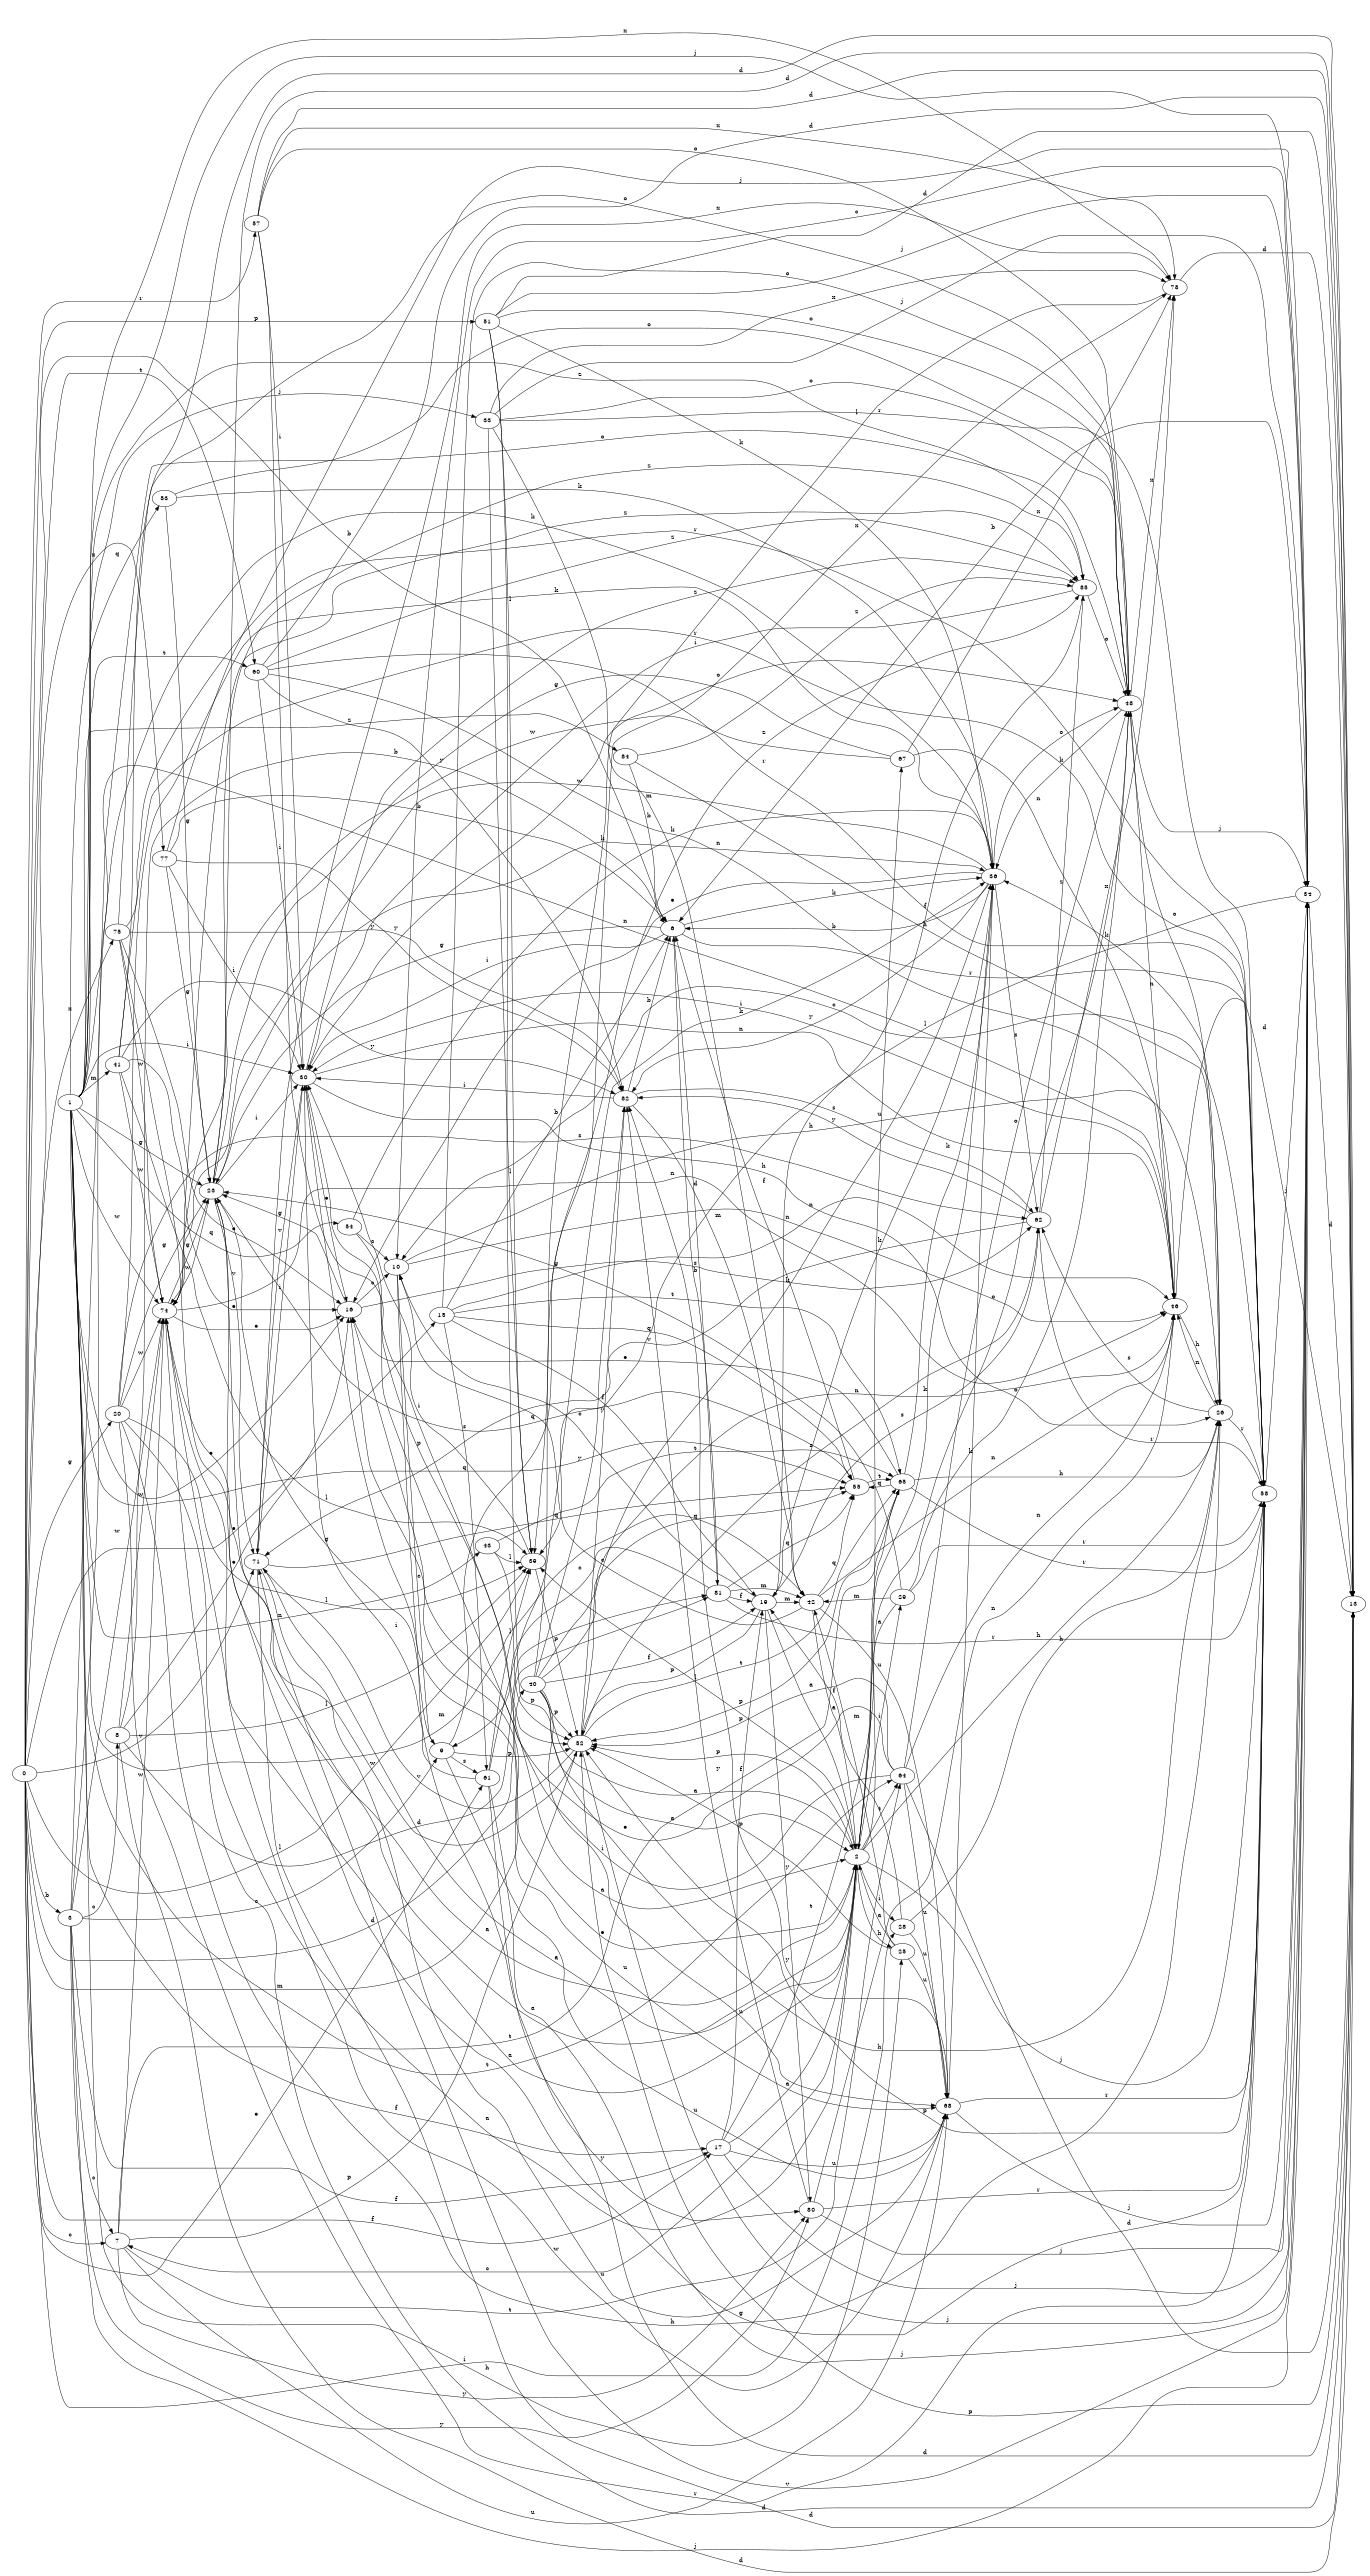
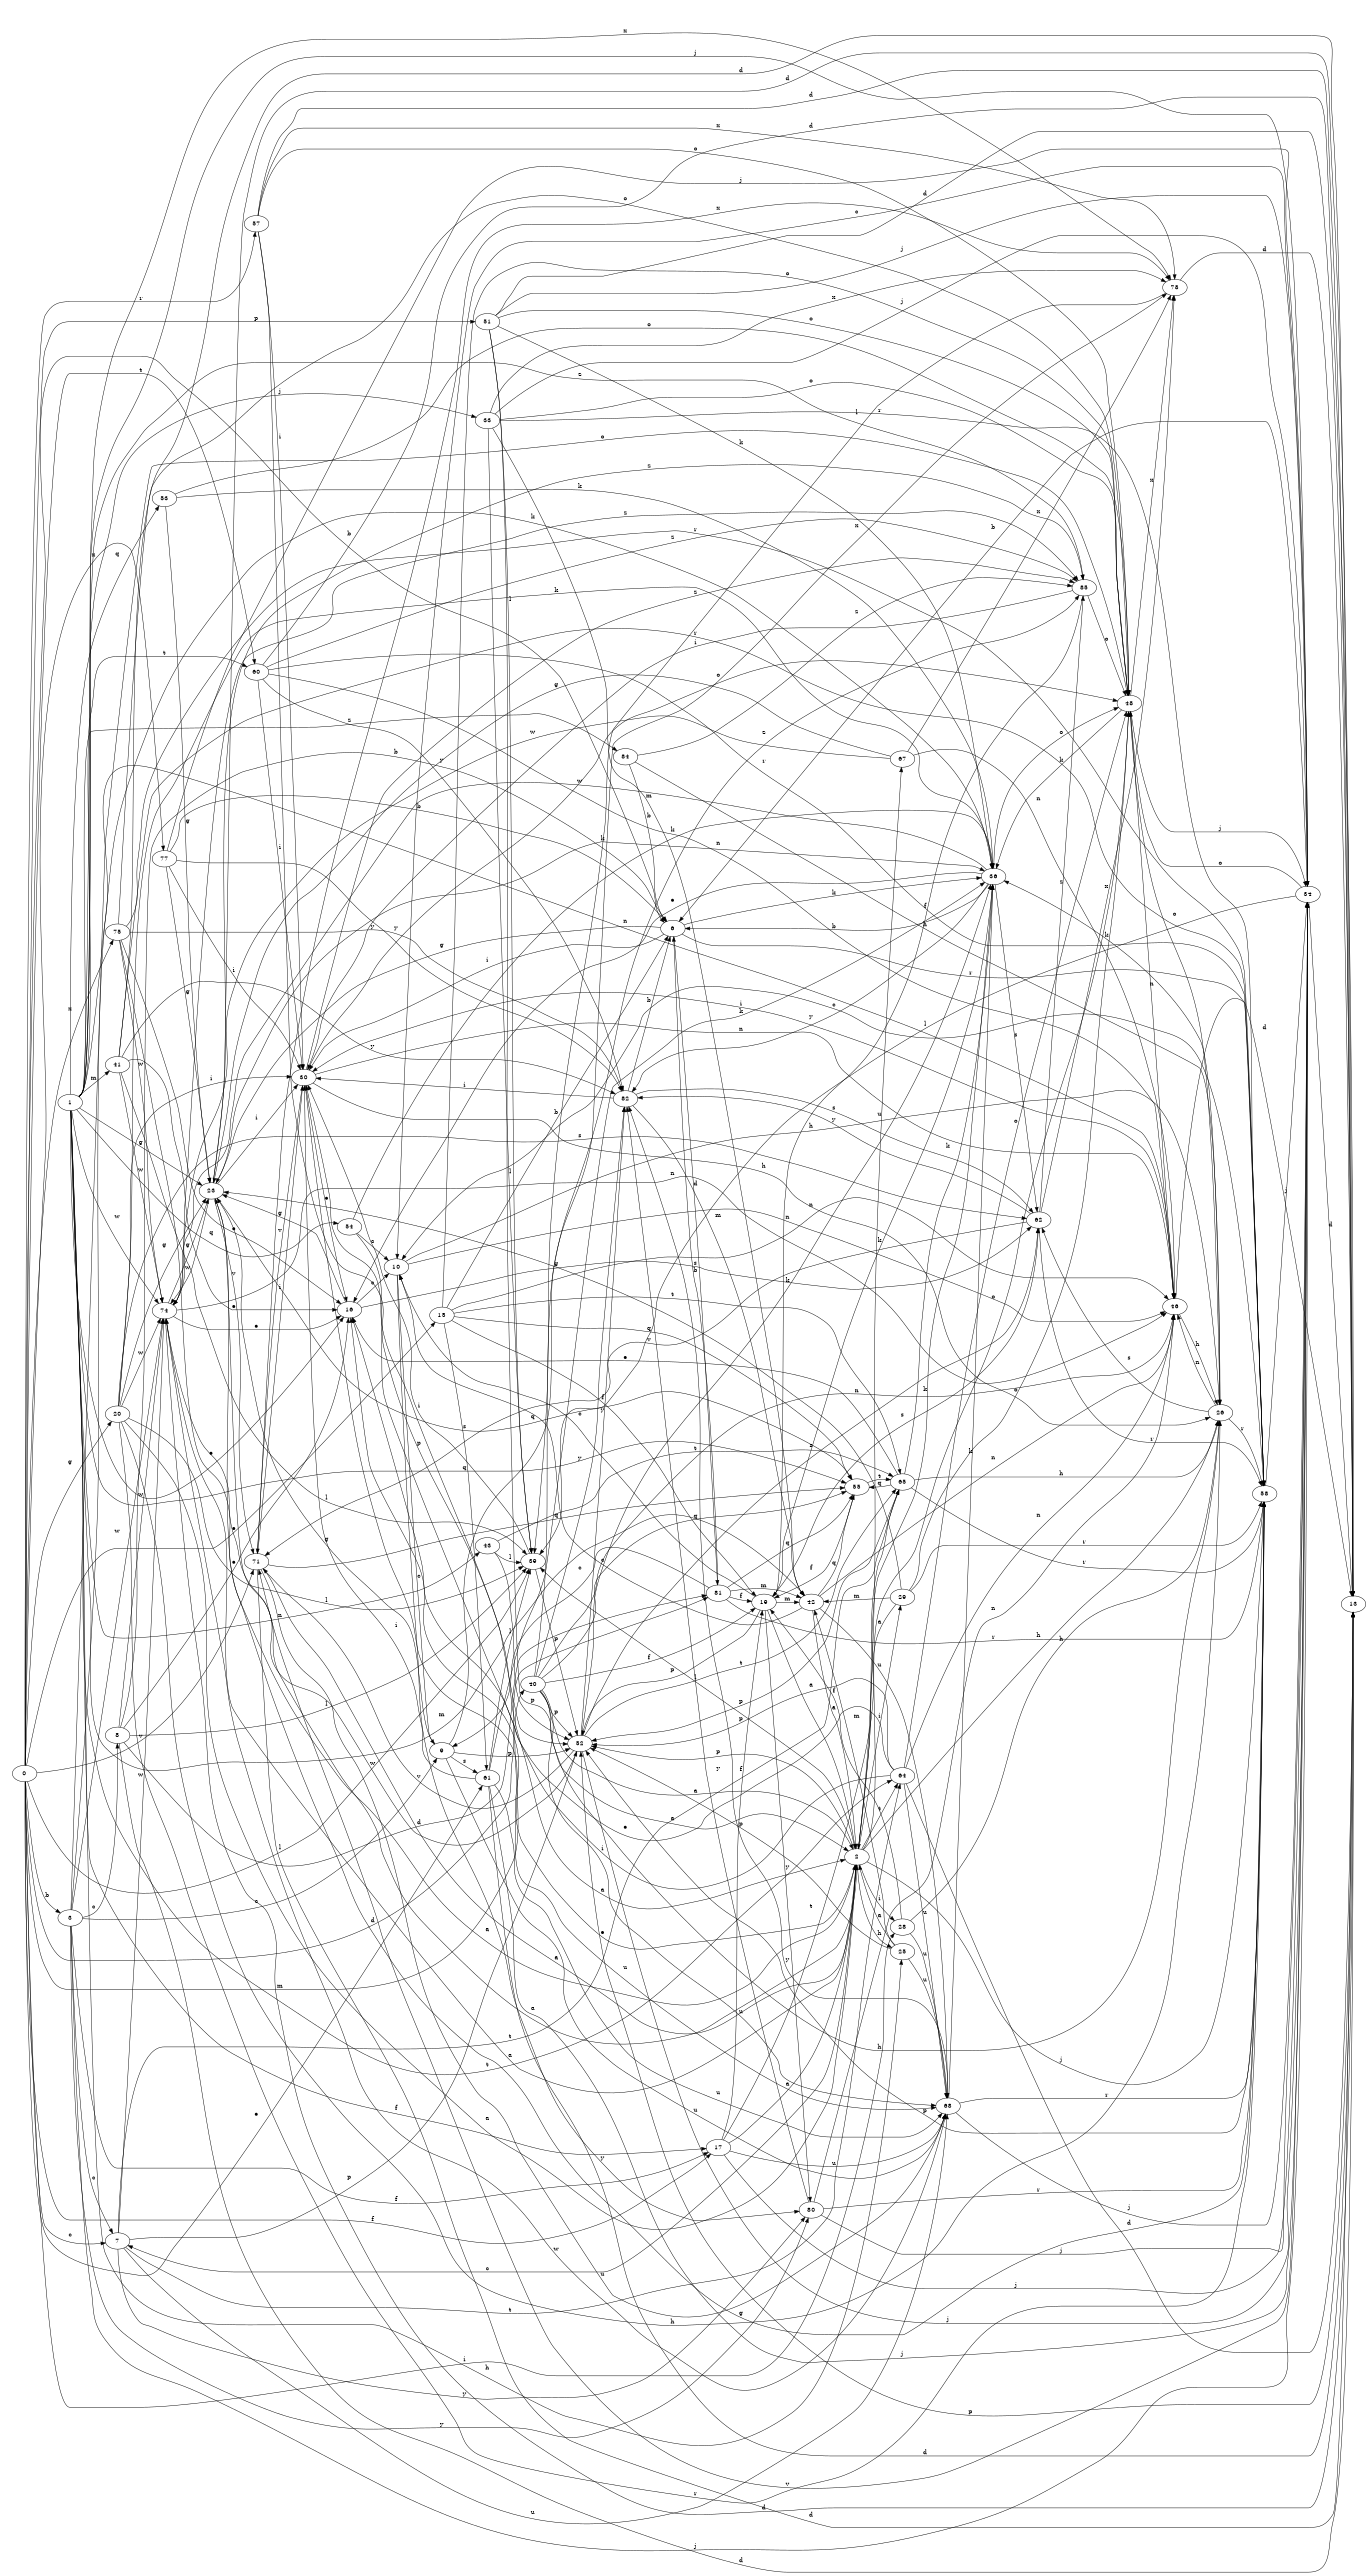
none -> (1161, 861)
(171, 1045) -> (161, 1107)
(767, 1224) -> (832, 1558)
none -> (639, 2062)
